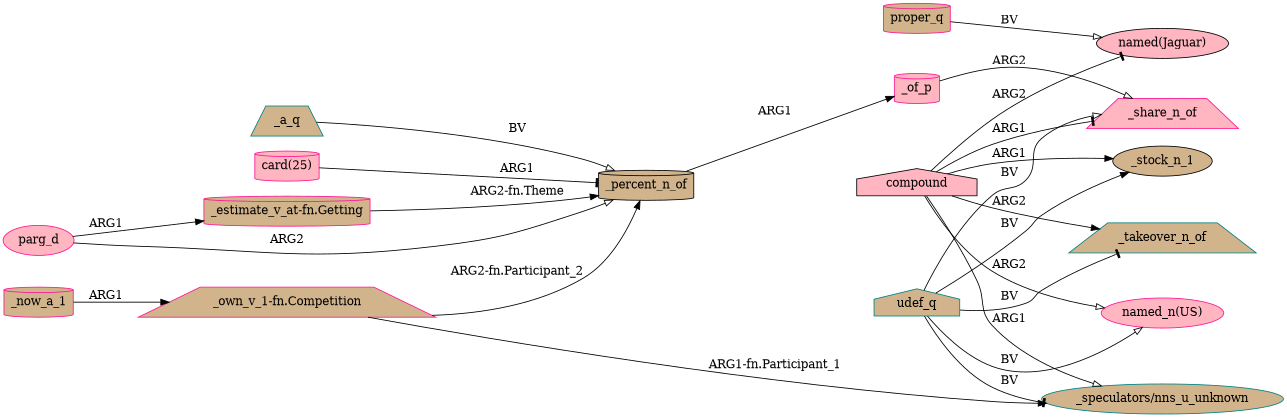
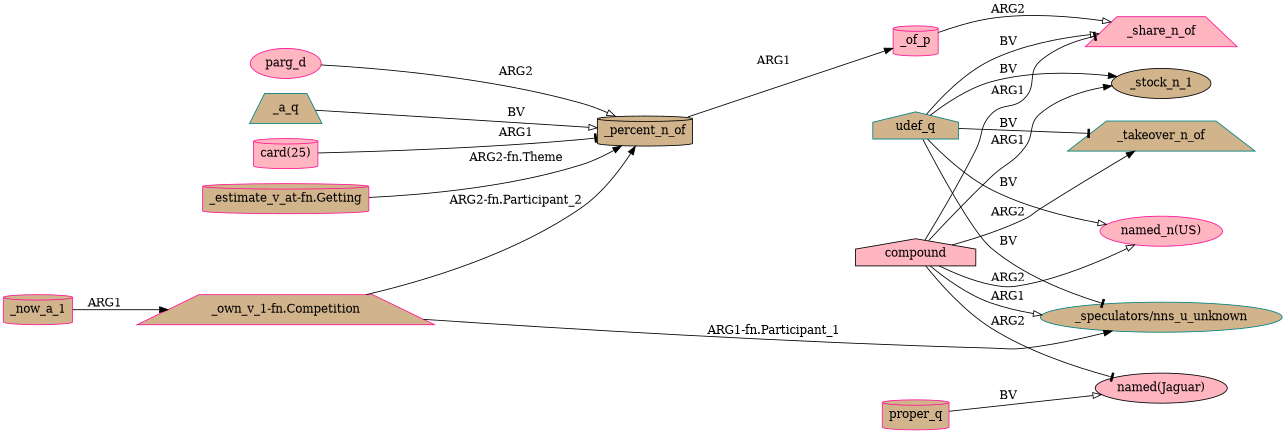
(134, 229) -> none
